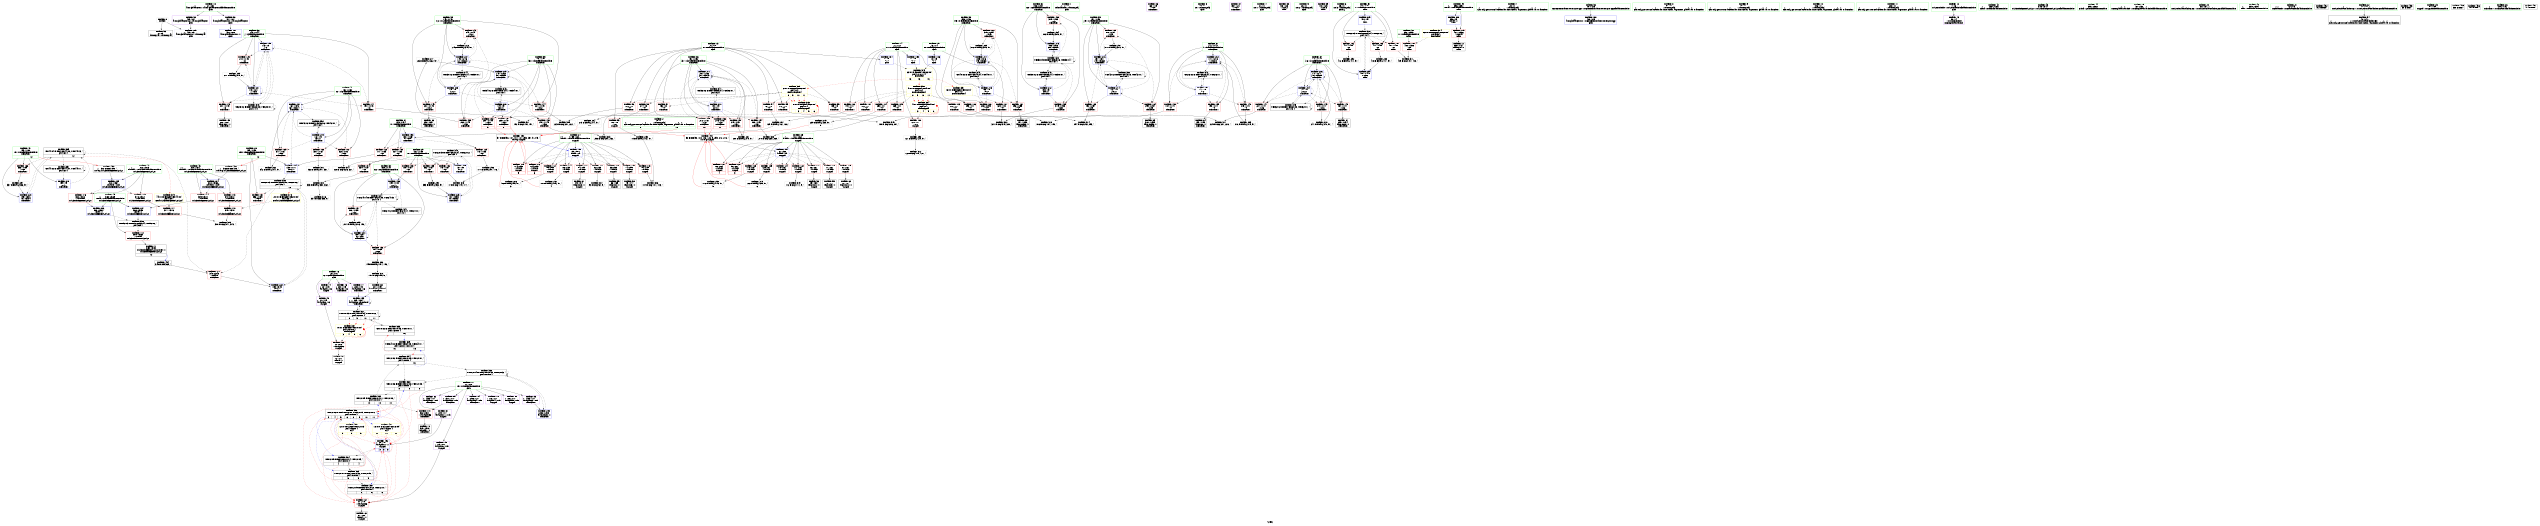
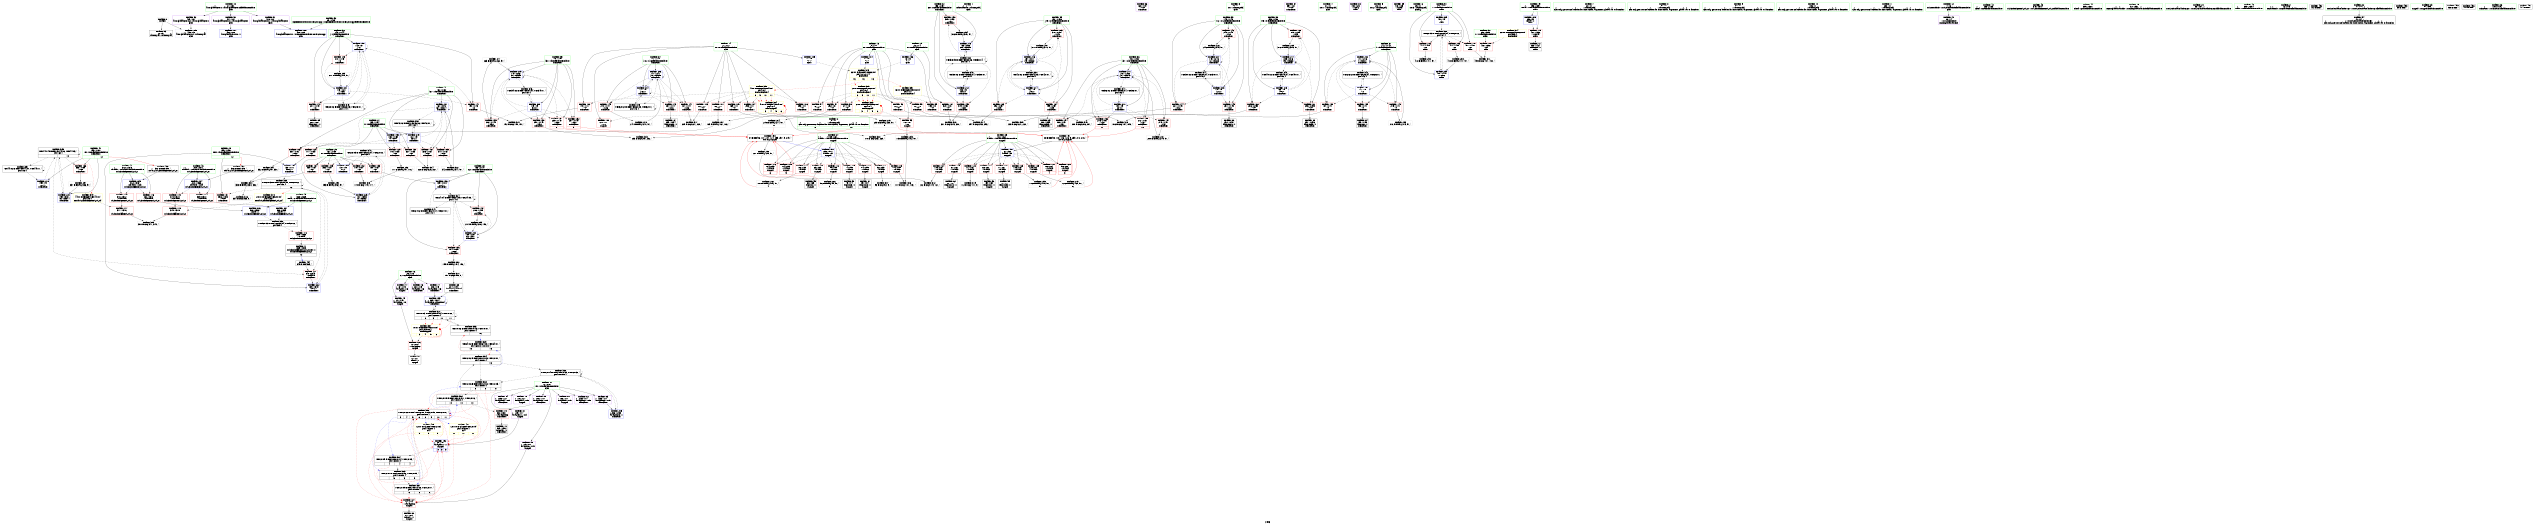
none -> (270, 20)
none -> (714, 76)
(915, 131) -> (767, 145)
(292, 137) -> (359, 122)
none -> (934, 177)
